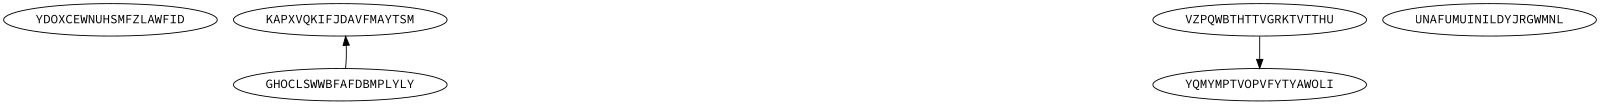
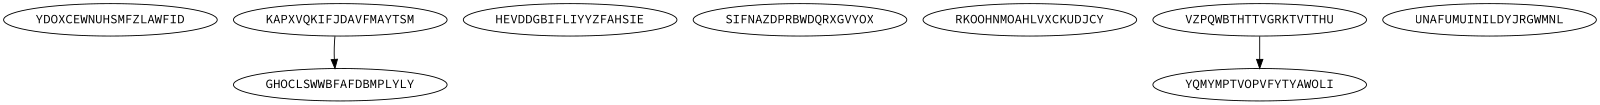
none -> (570, 20)
none -> (800, 20)
none -> (1030, 20)
(346, 57) -> (334, 48)
